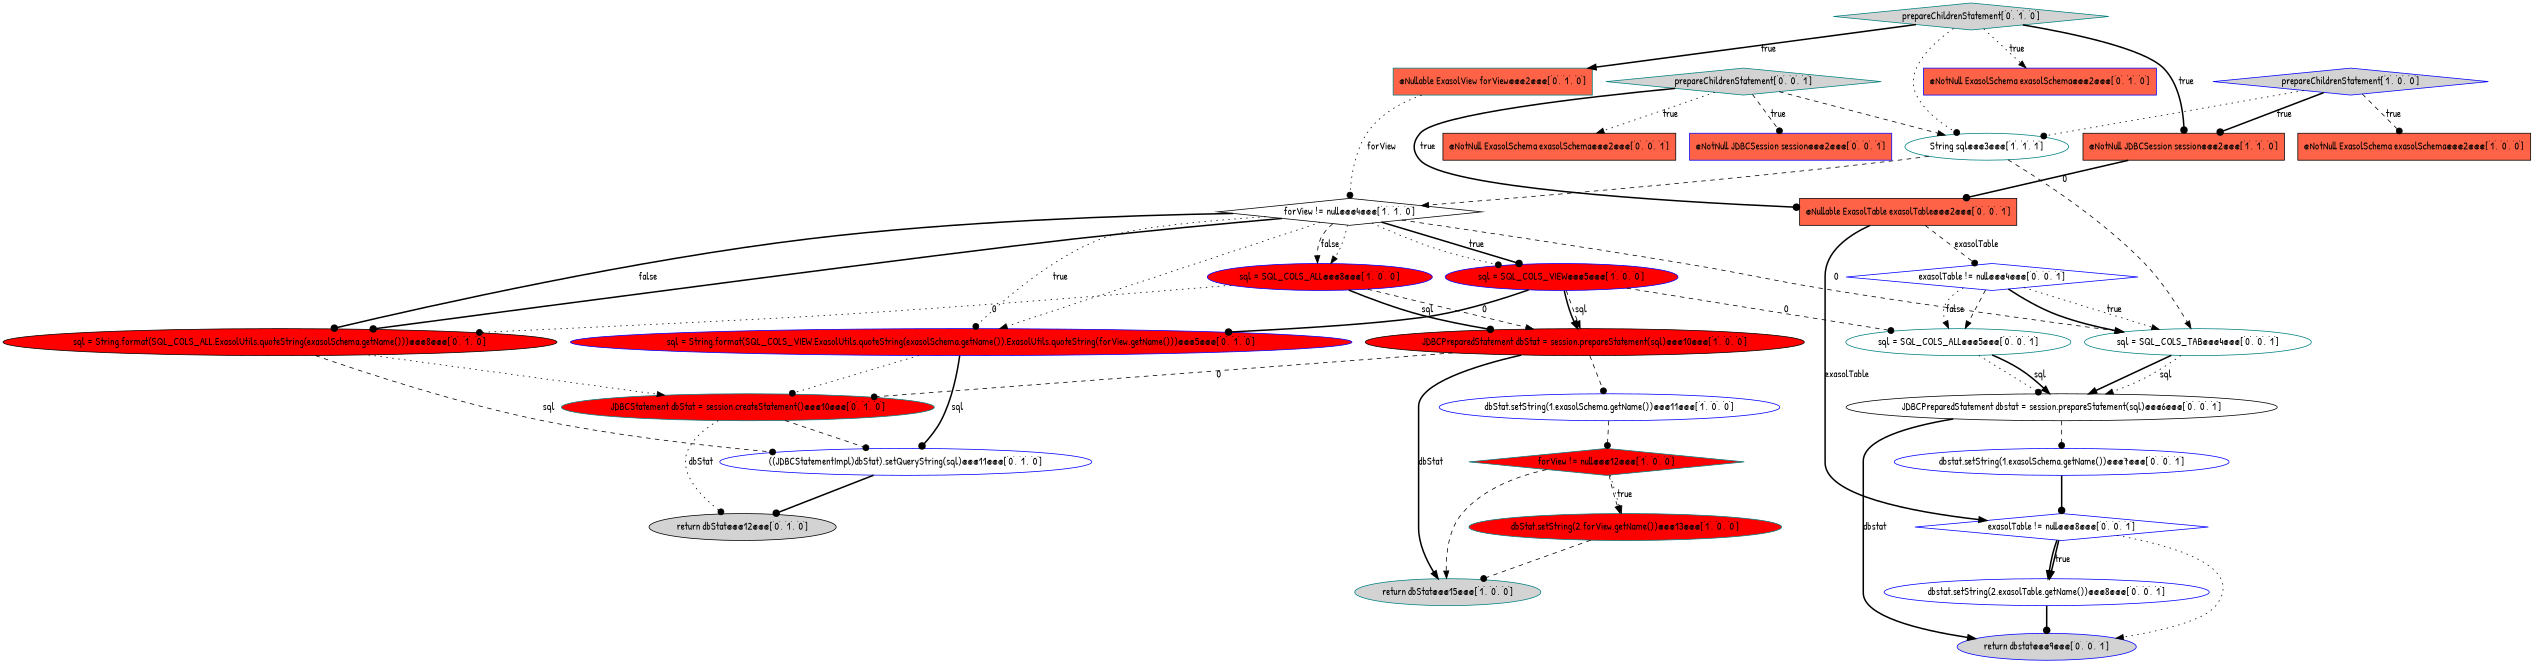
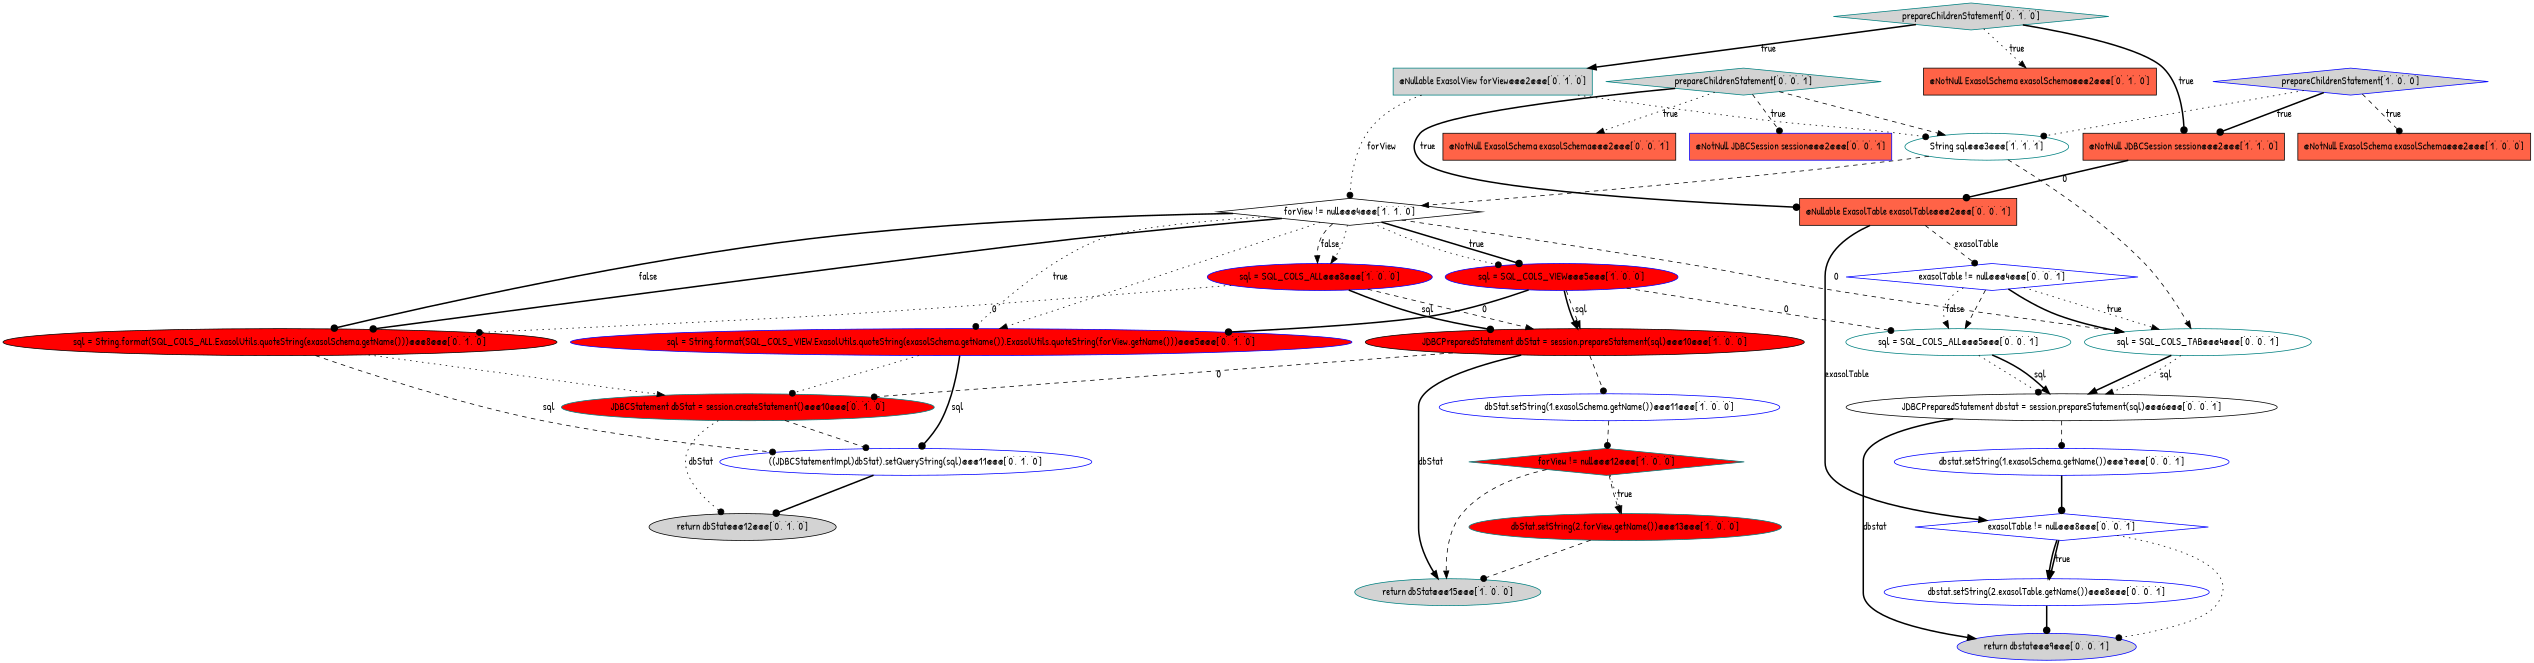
(1914, 80) -> (1750, 118)
(1493, 82) -> (1493, 82)
(2040, 82) -> (2040, 82)
(2222, 586) -> (2222, 586)
